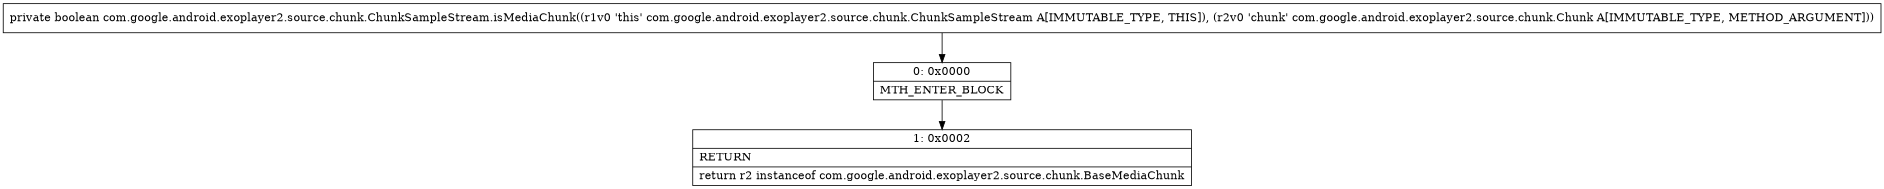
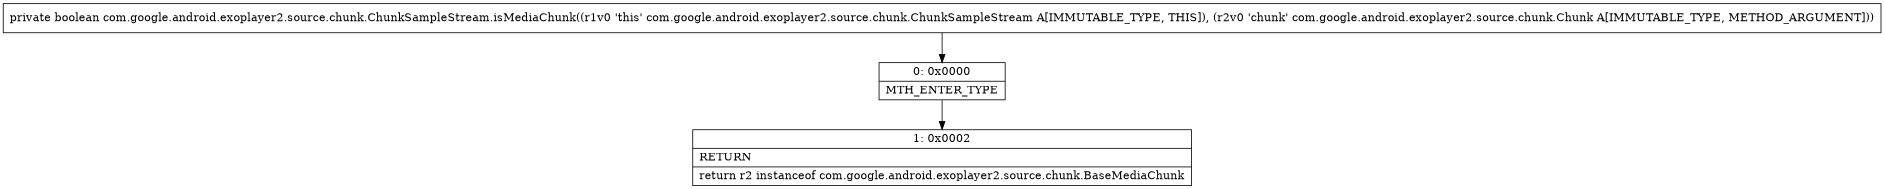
(942, 90) -> (942, 90)
